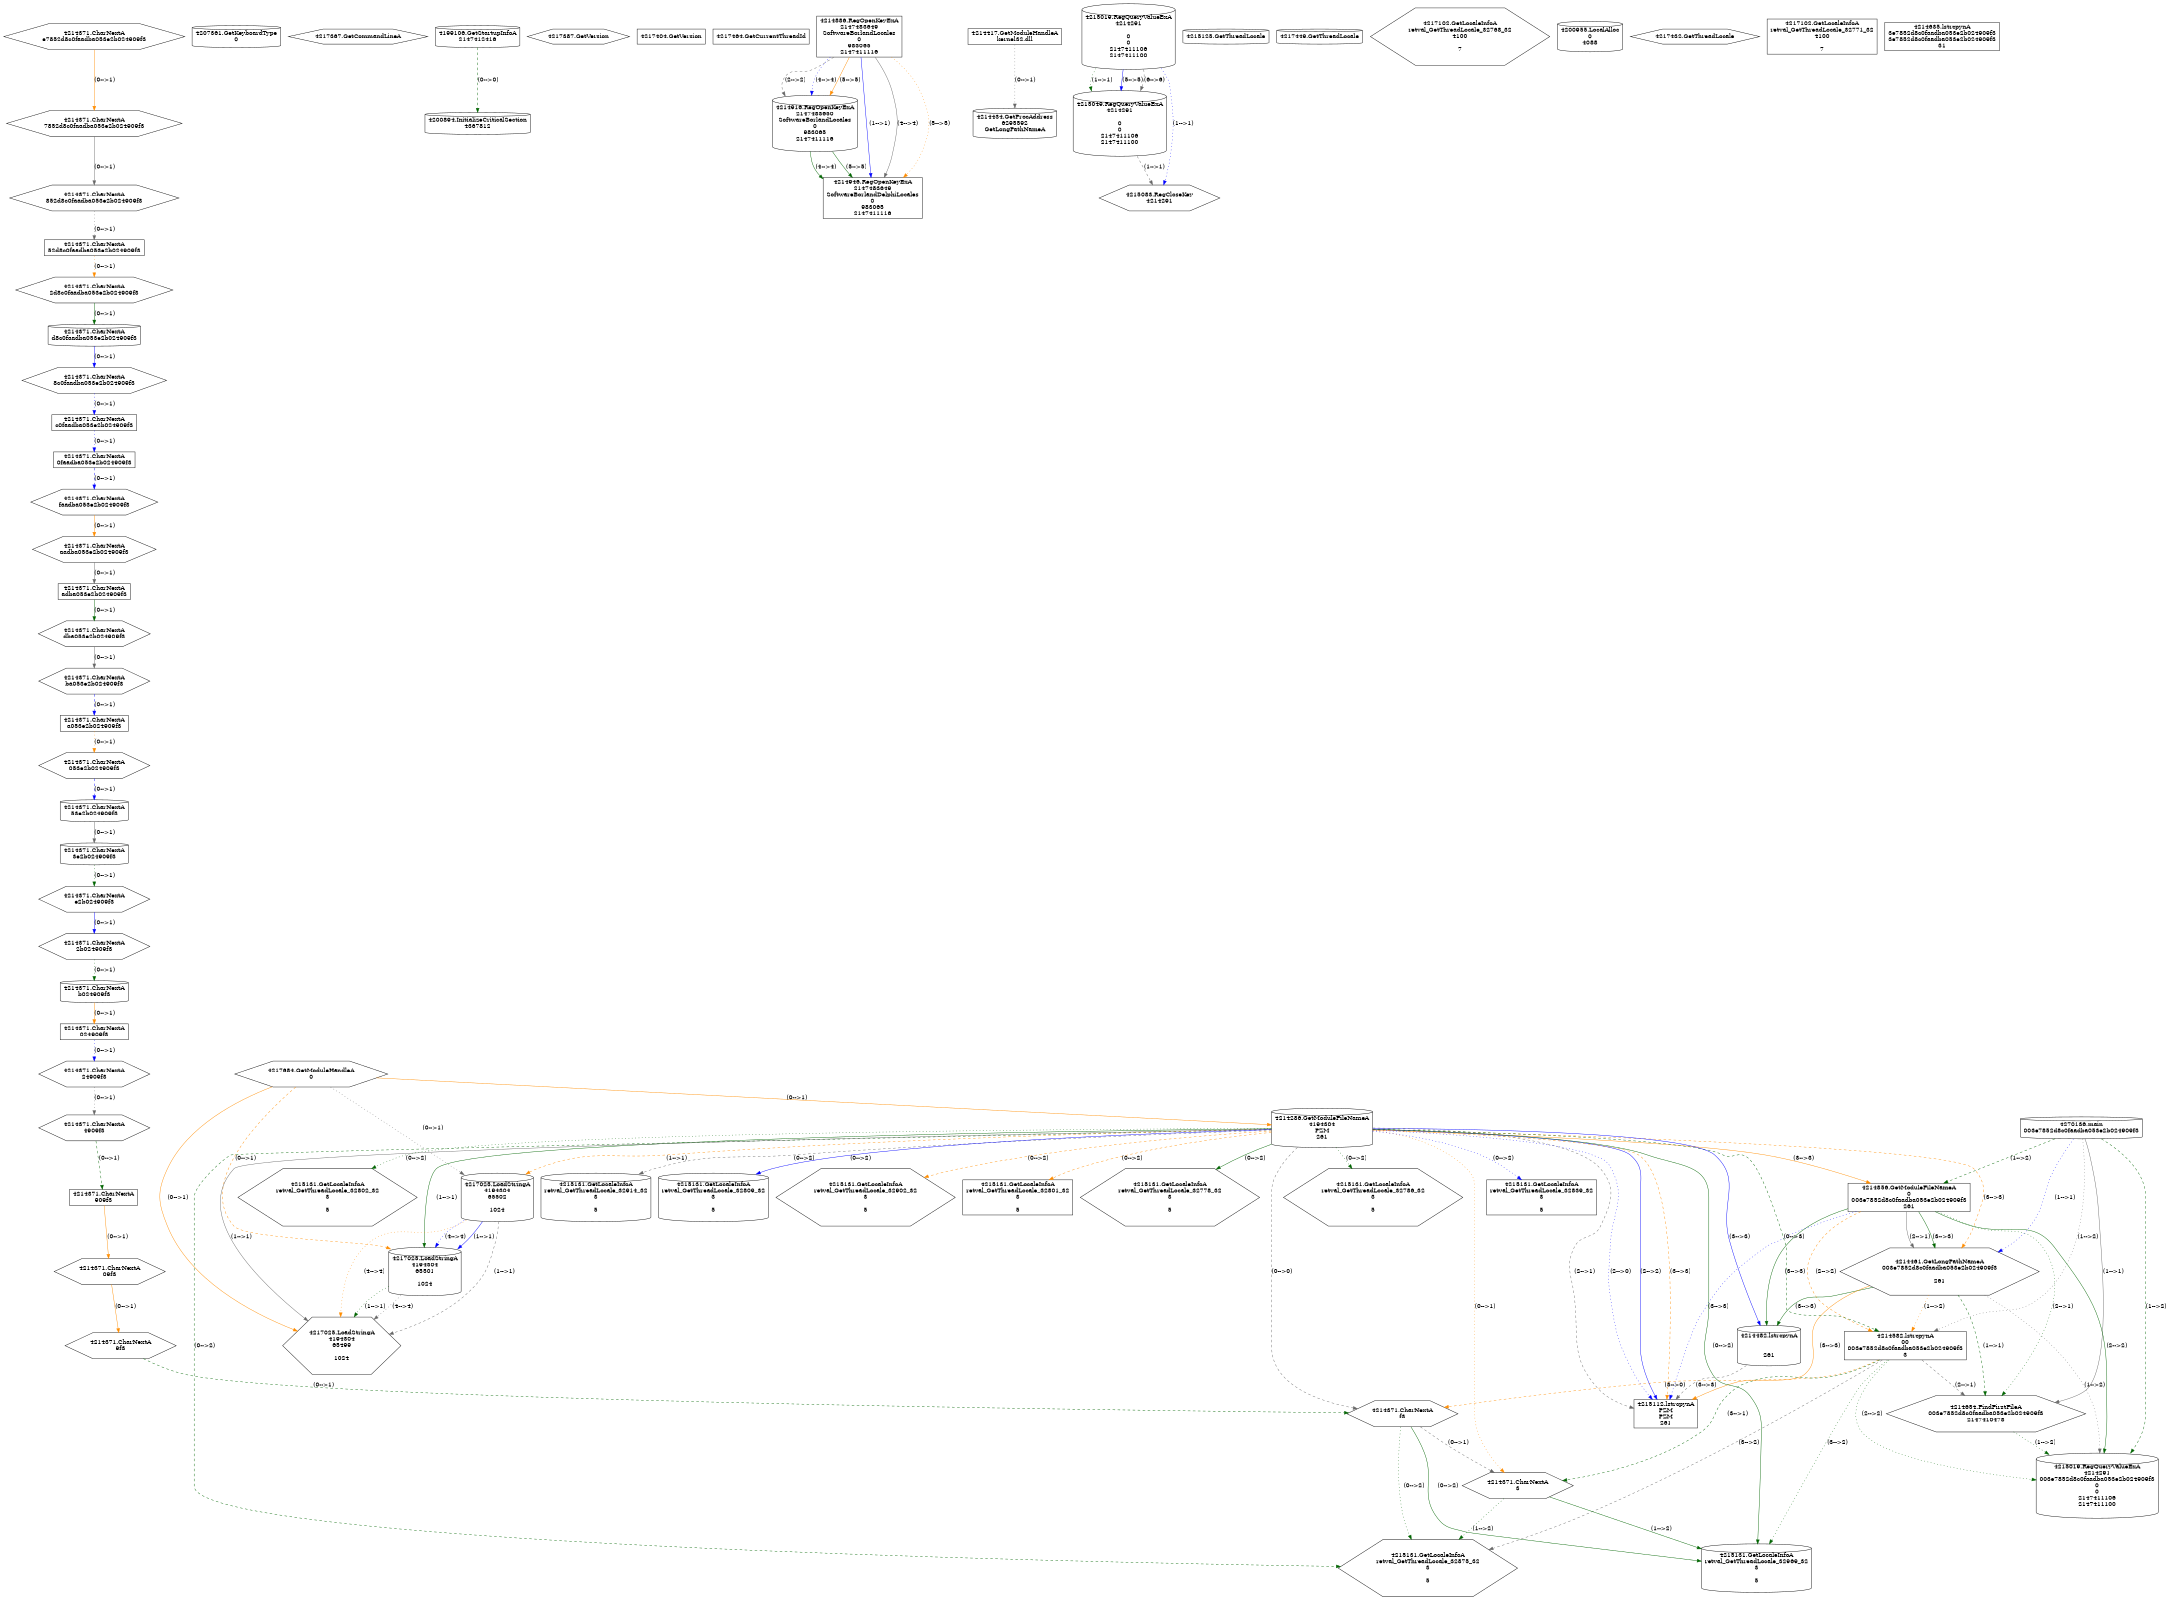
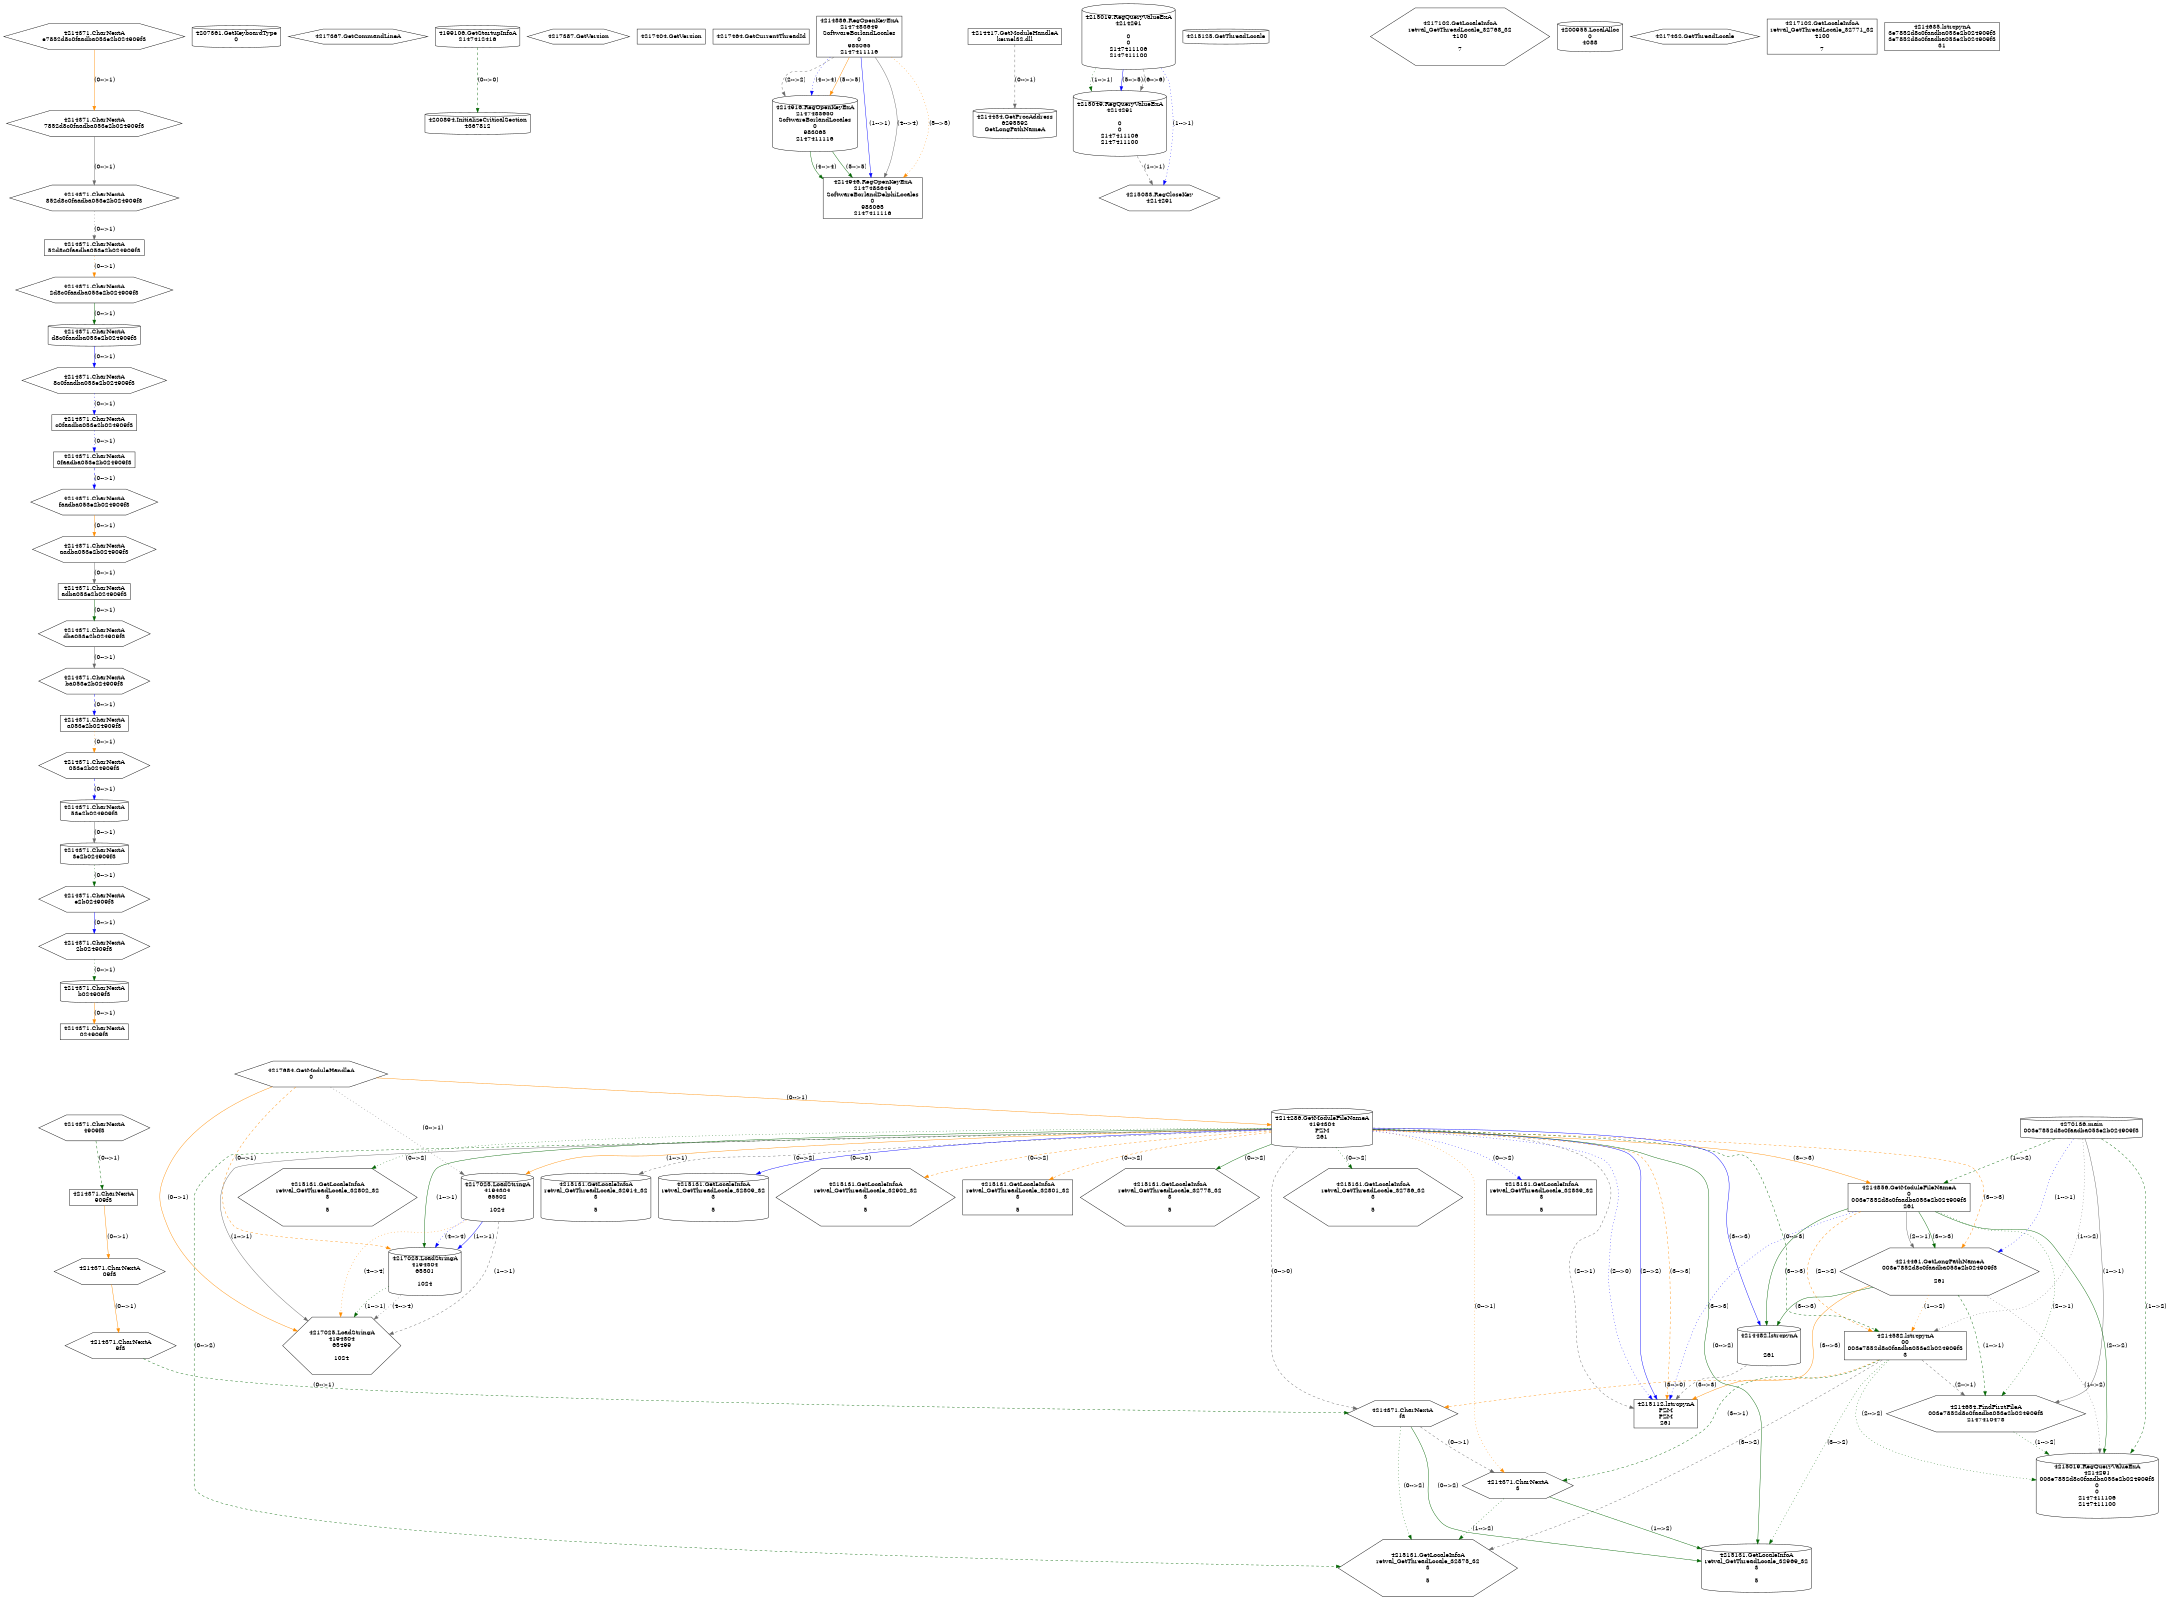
(1320, 37) -> none
(1015, 74) -> (1015, 74)
(94, 1074) -> none
(899, 1141) -> (899, 1141)
